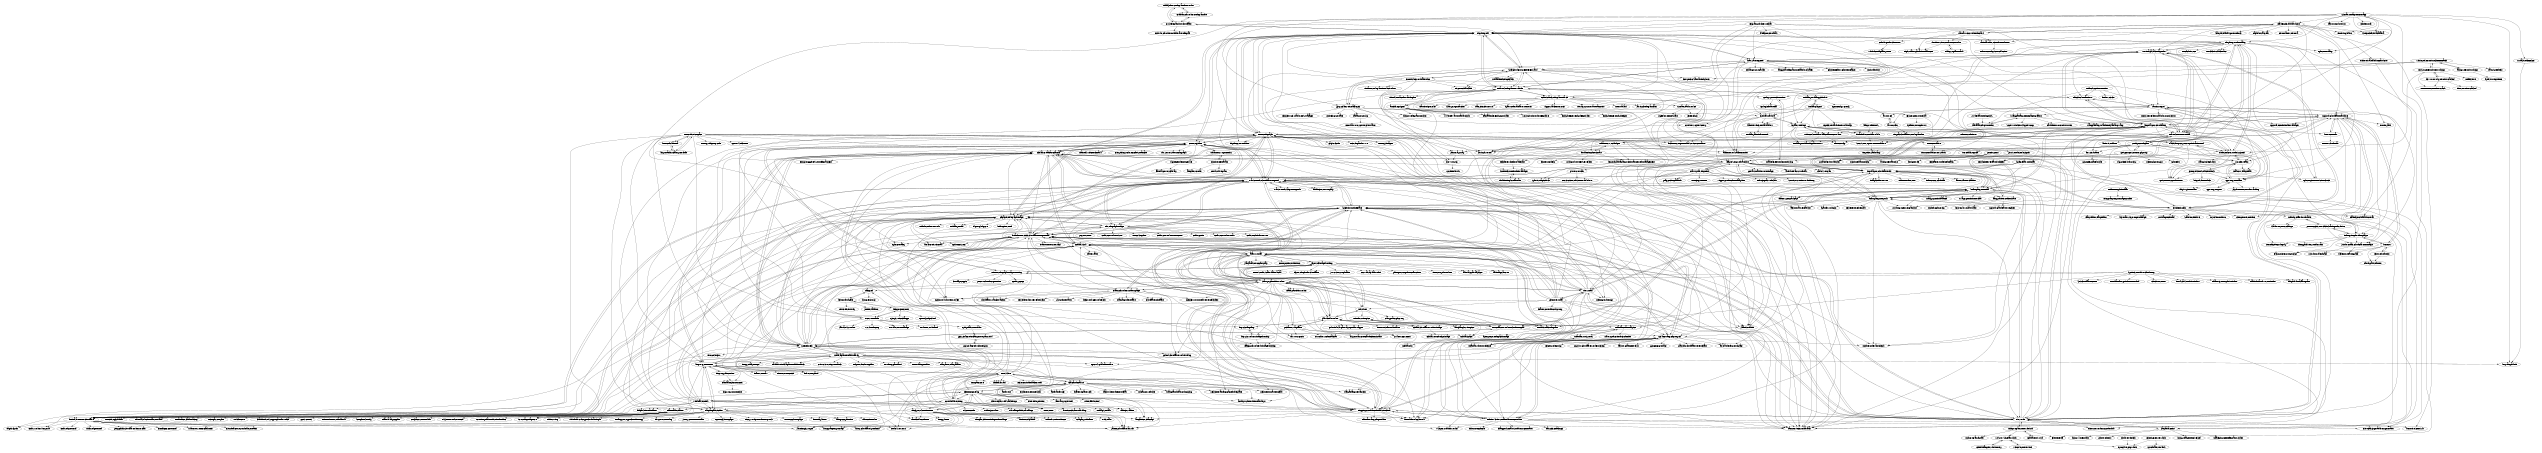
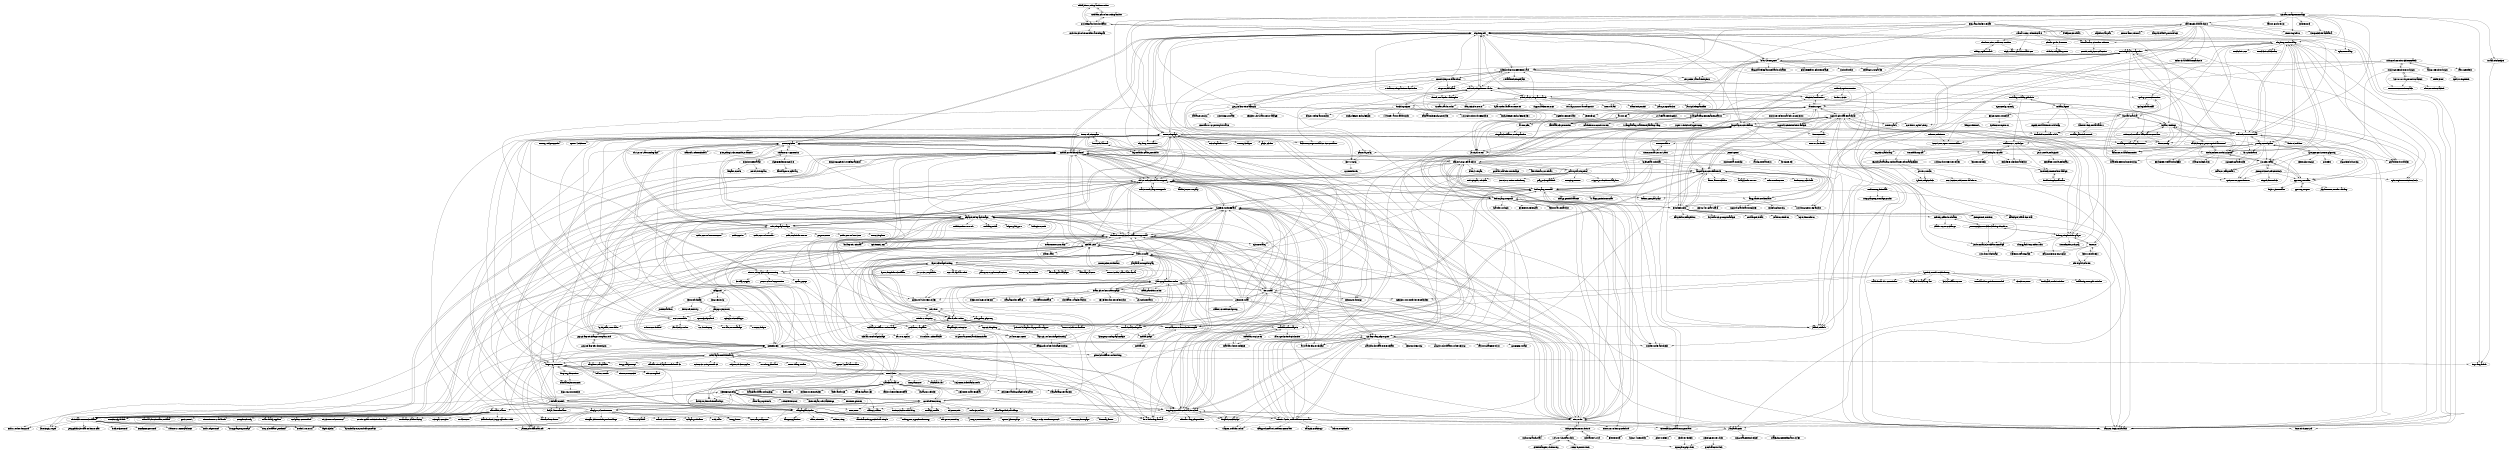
(1993, 52) -> (2094, 52)
(409, 416) -> (456, 404)
